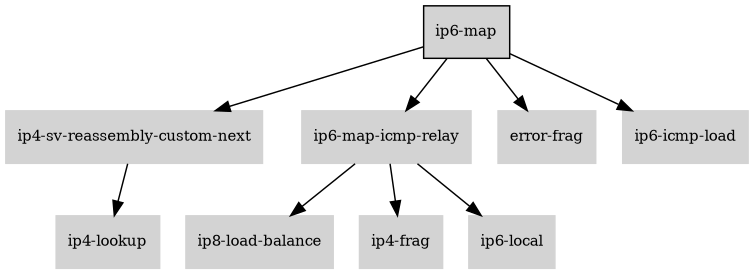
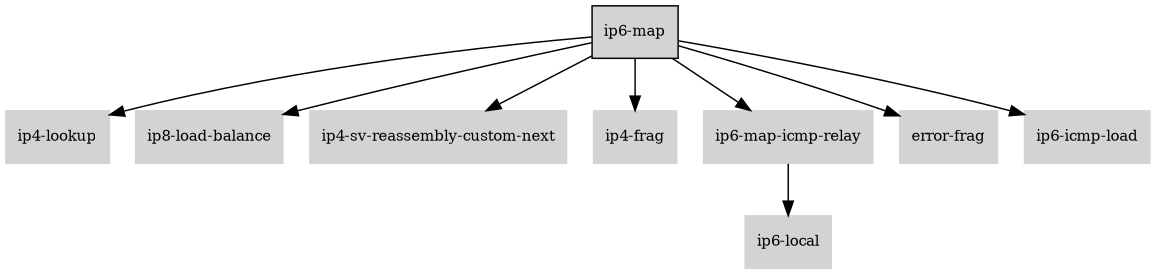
(393, 182) -> (635, 77)
(123, 183) -> (357, 65)
(329, 185) -> (444, 75)
